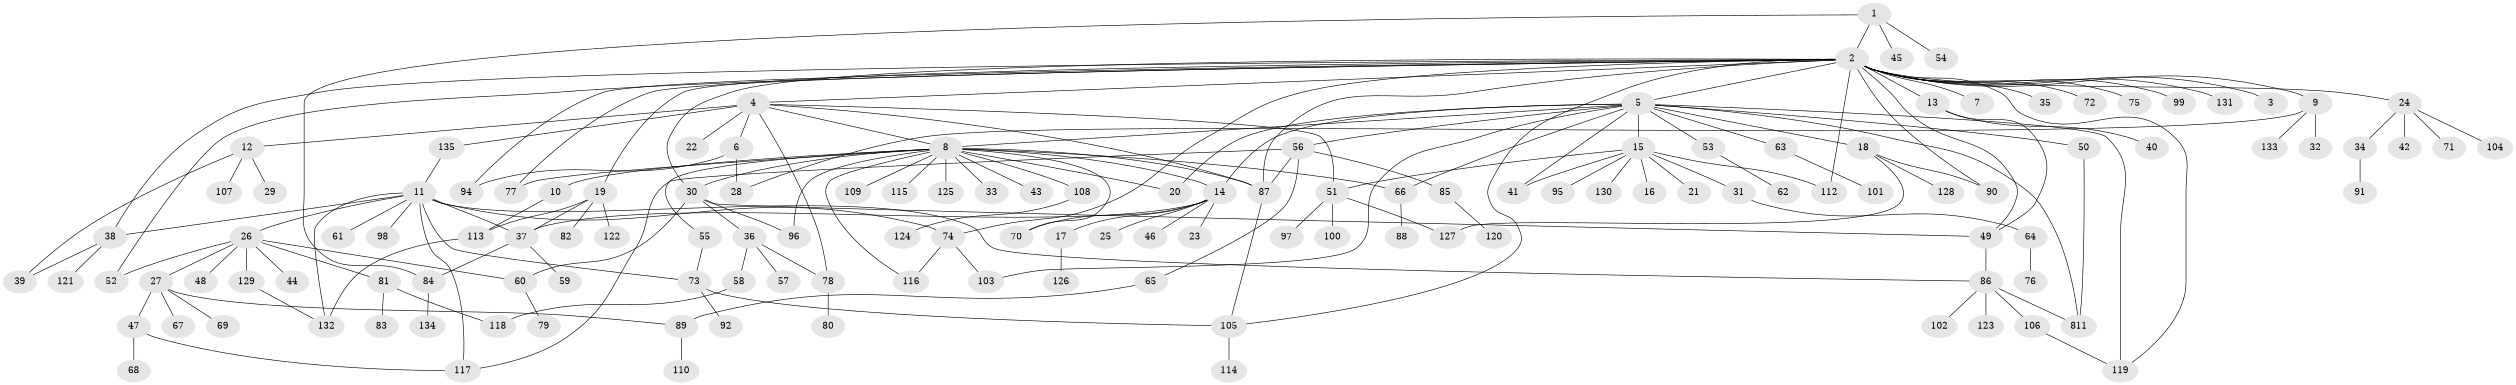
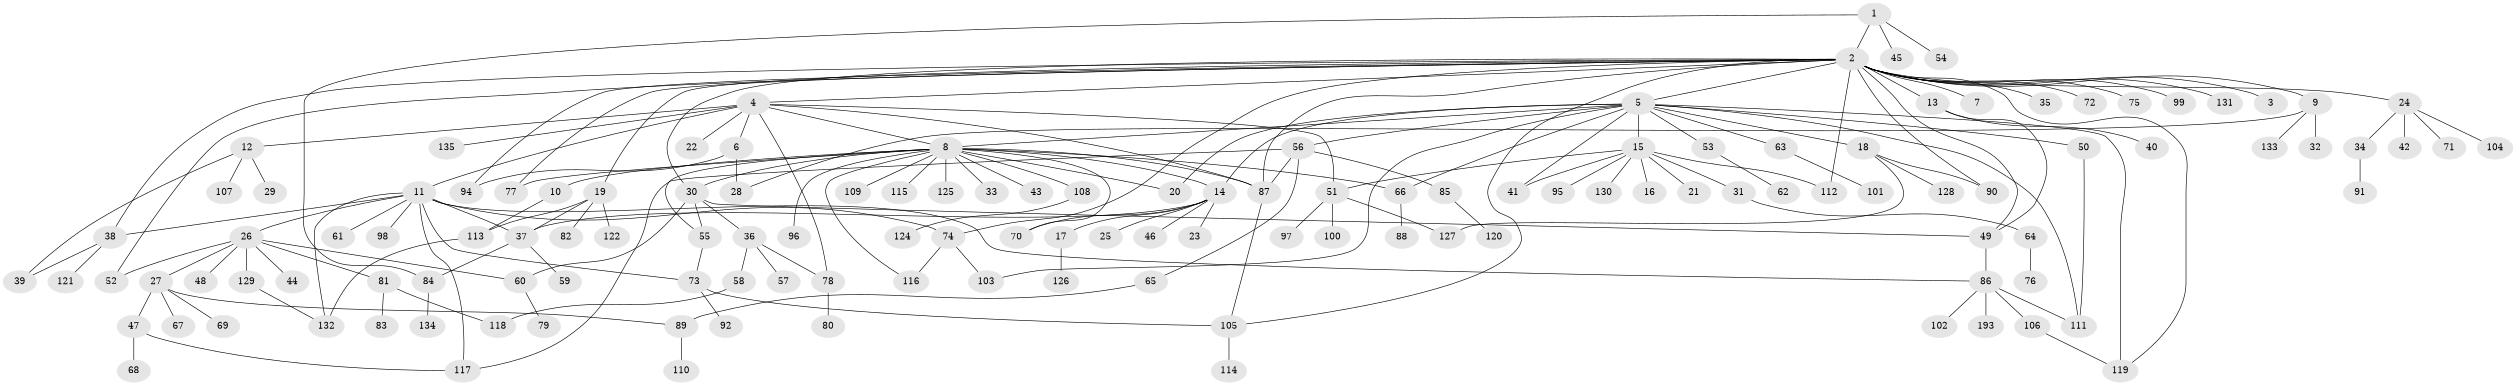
(433, 170) -> (584, 142)
(749, 217) -> (699, 217)
(1986, 326) -> (1986, 326)
(2079, 326) -> (2079, 326)
